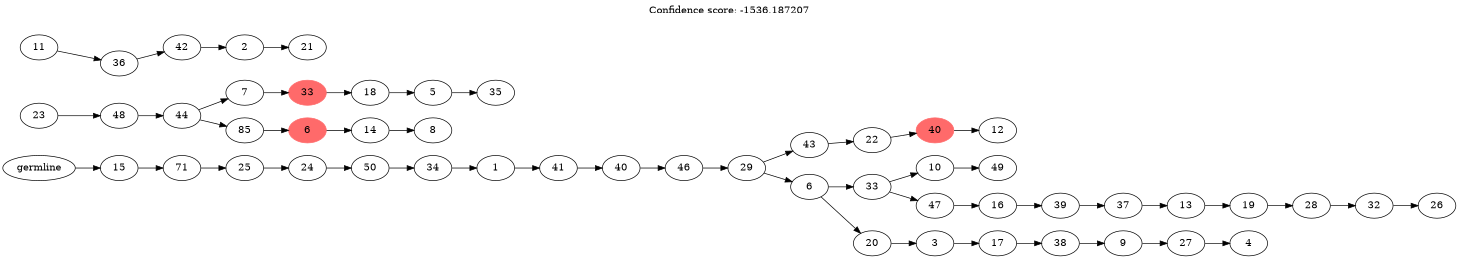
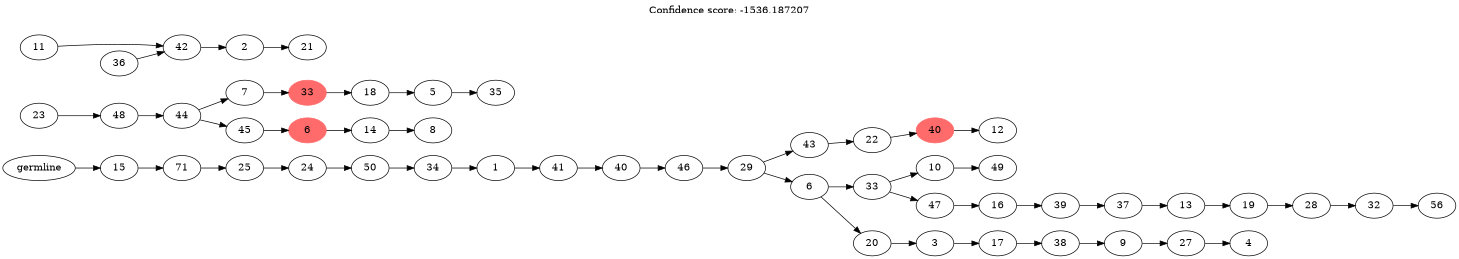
(76, 55) -> (107, 44)
(245, 130) -> (245, 130)
(1437, 206) -> (1437, 206)
